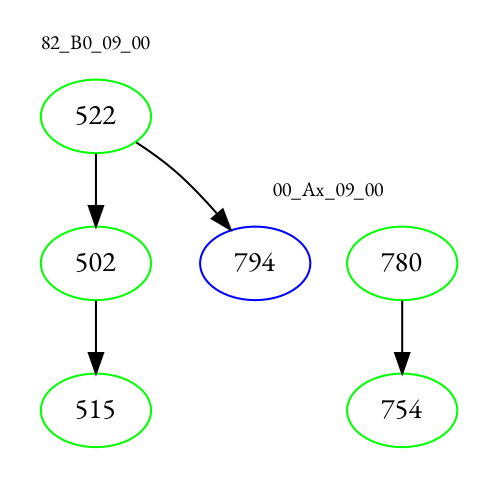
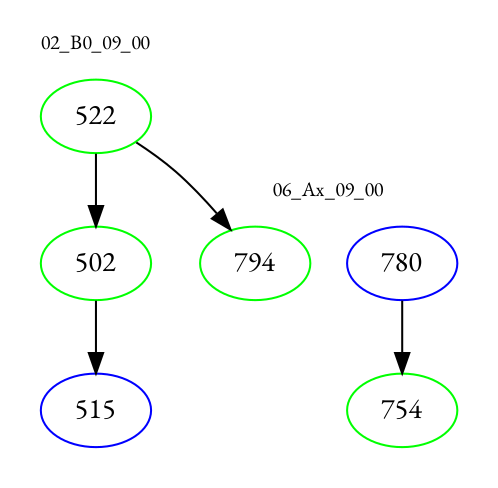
(96, 44) -> (96, 44)
(329, 191) -> (329, 191)
(255, 263) -> (255, 263)
(402, 263) -> (402, 263)
(96, 410) -> (96, 410)
